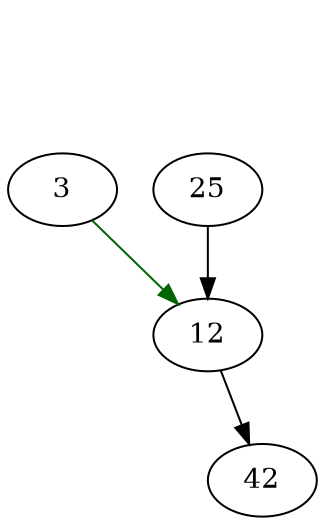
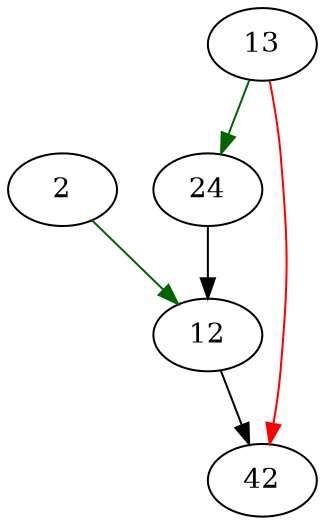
none -> (262, 44)
(63, 190) -> (63, 190)
(208, 190) -> (208, 190)
